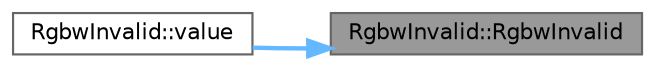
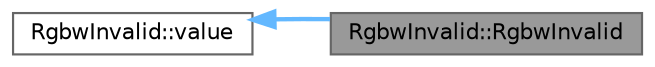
(280, 48) -> (302, 19)
